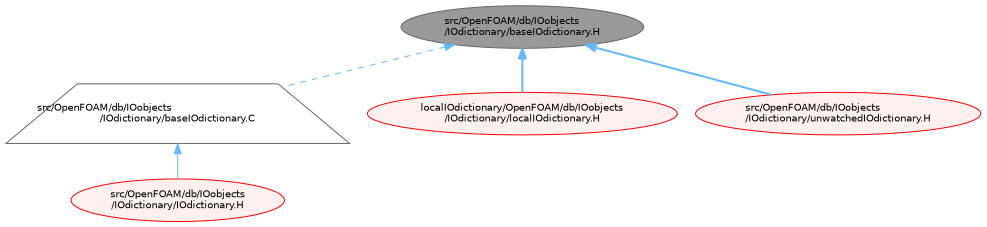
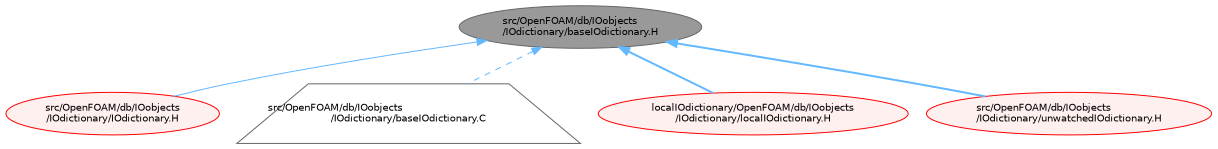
(178, 166) -> (325, 66)
